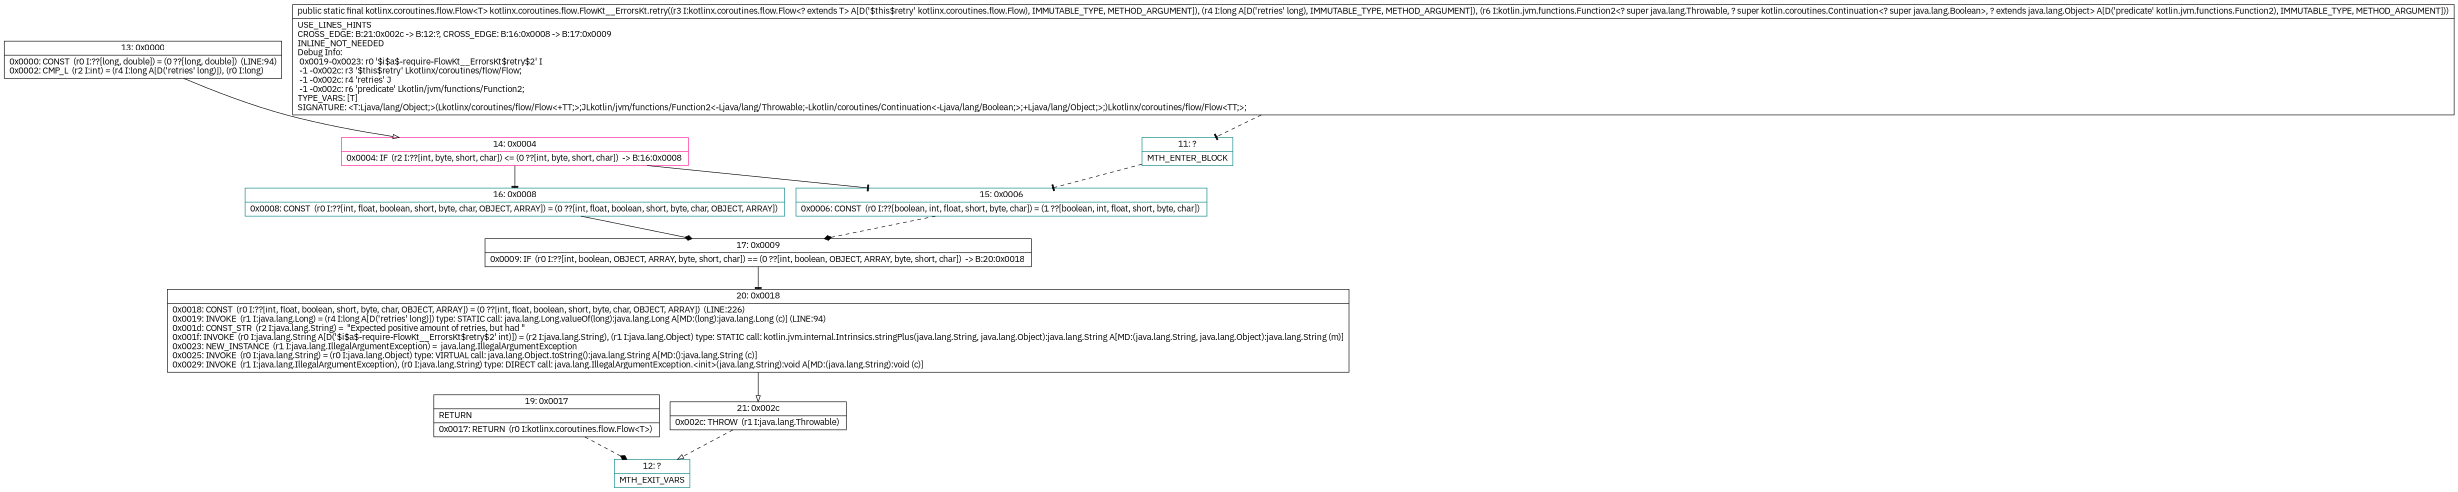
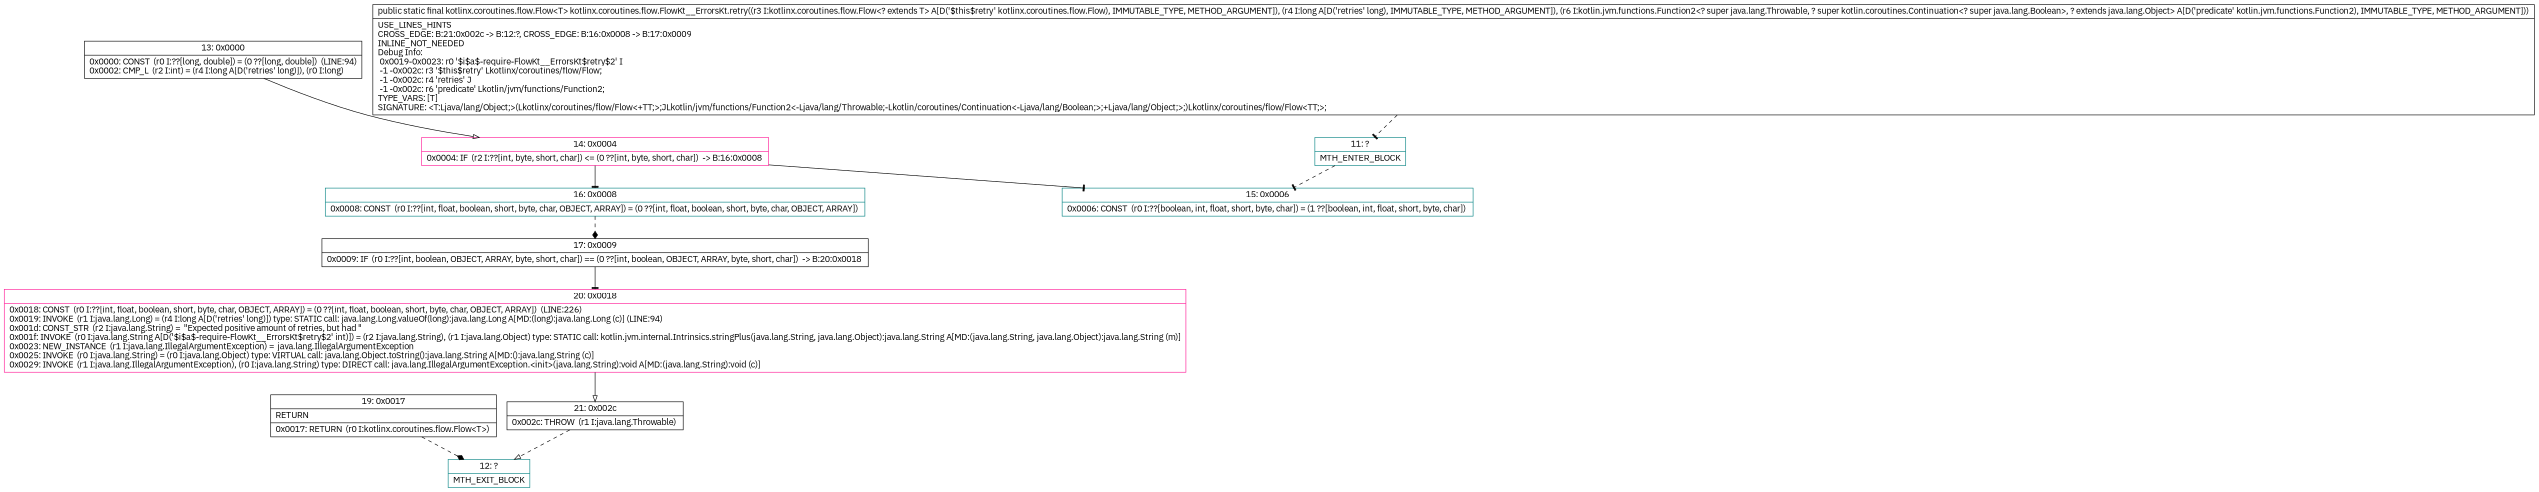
(633, 227) -> (595, 224)
(884, 227) -> none
(758, 331) -> (595, 331)
(652, 480) -> (489, 480)
